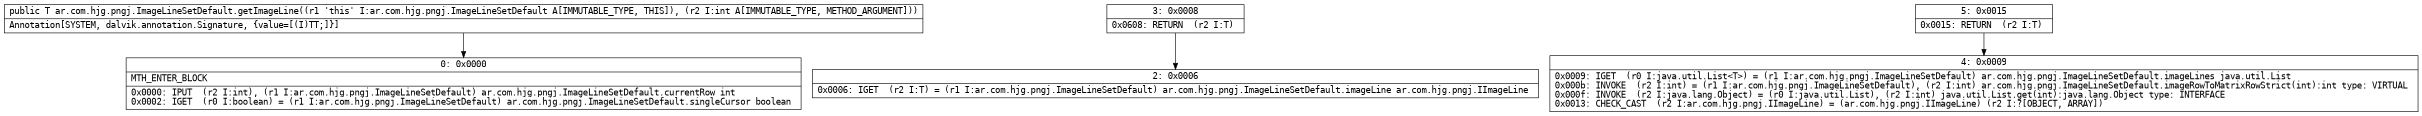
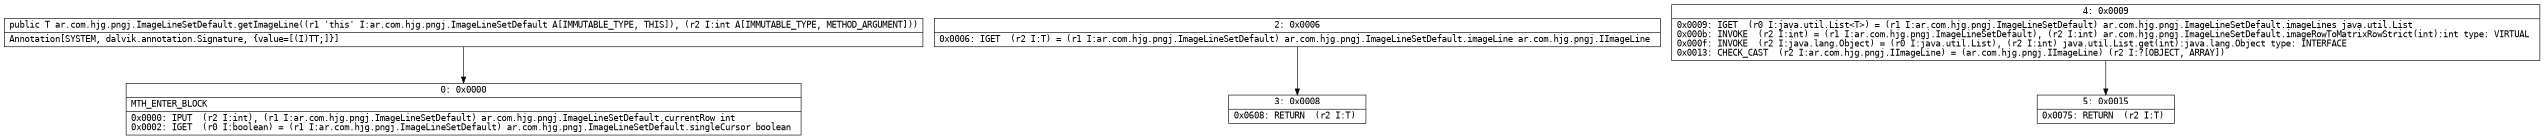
(1984, 26) -> (2106, 116)
(1984, 41) -> (2106, 75)
(1175, 48) -> (1297, 68)
